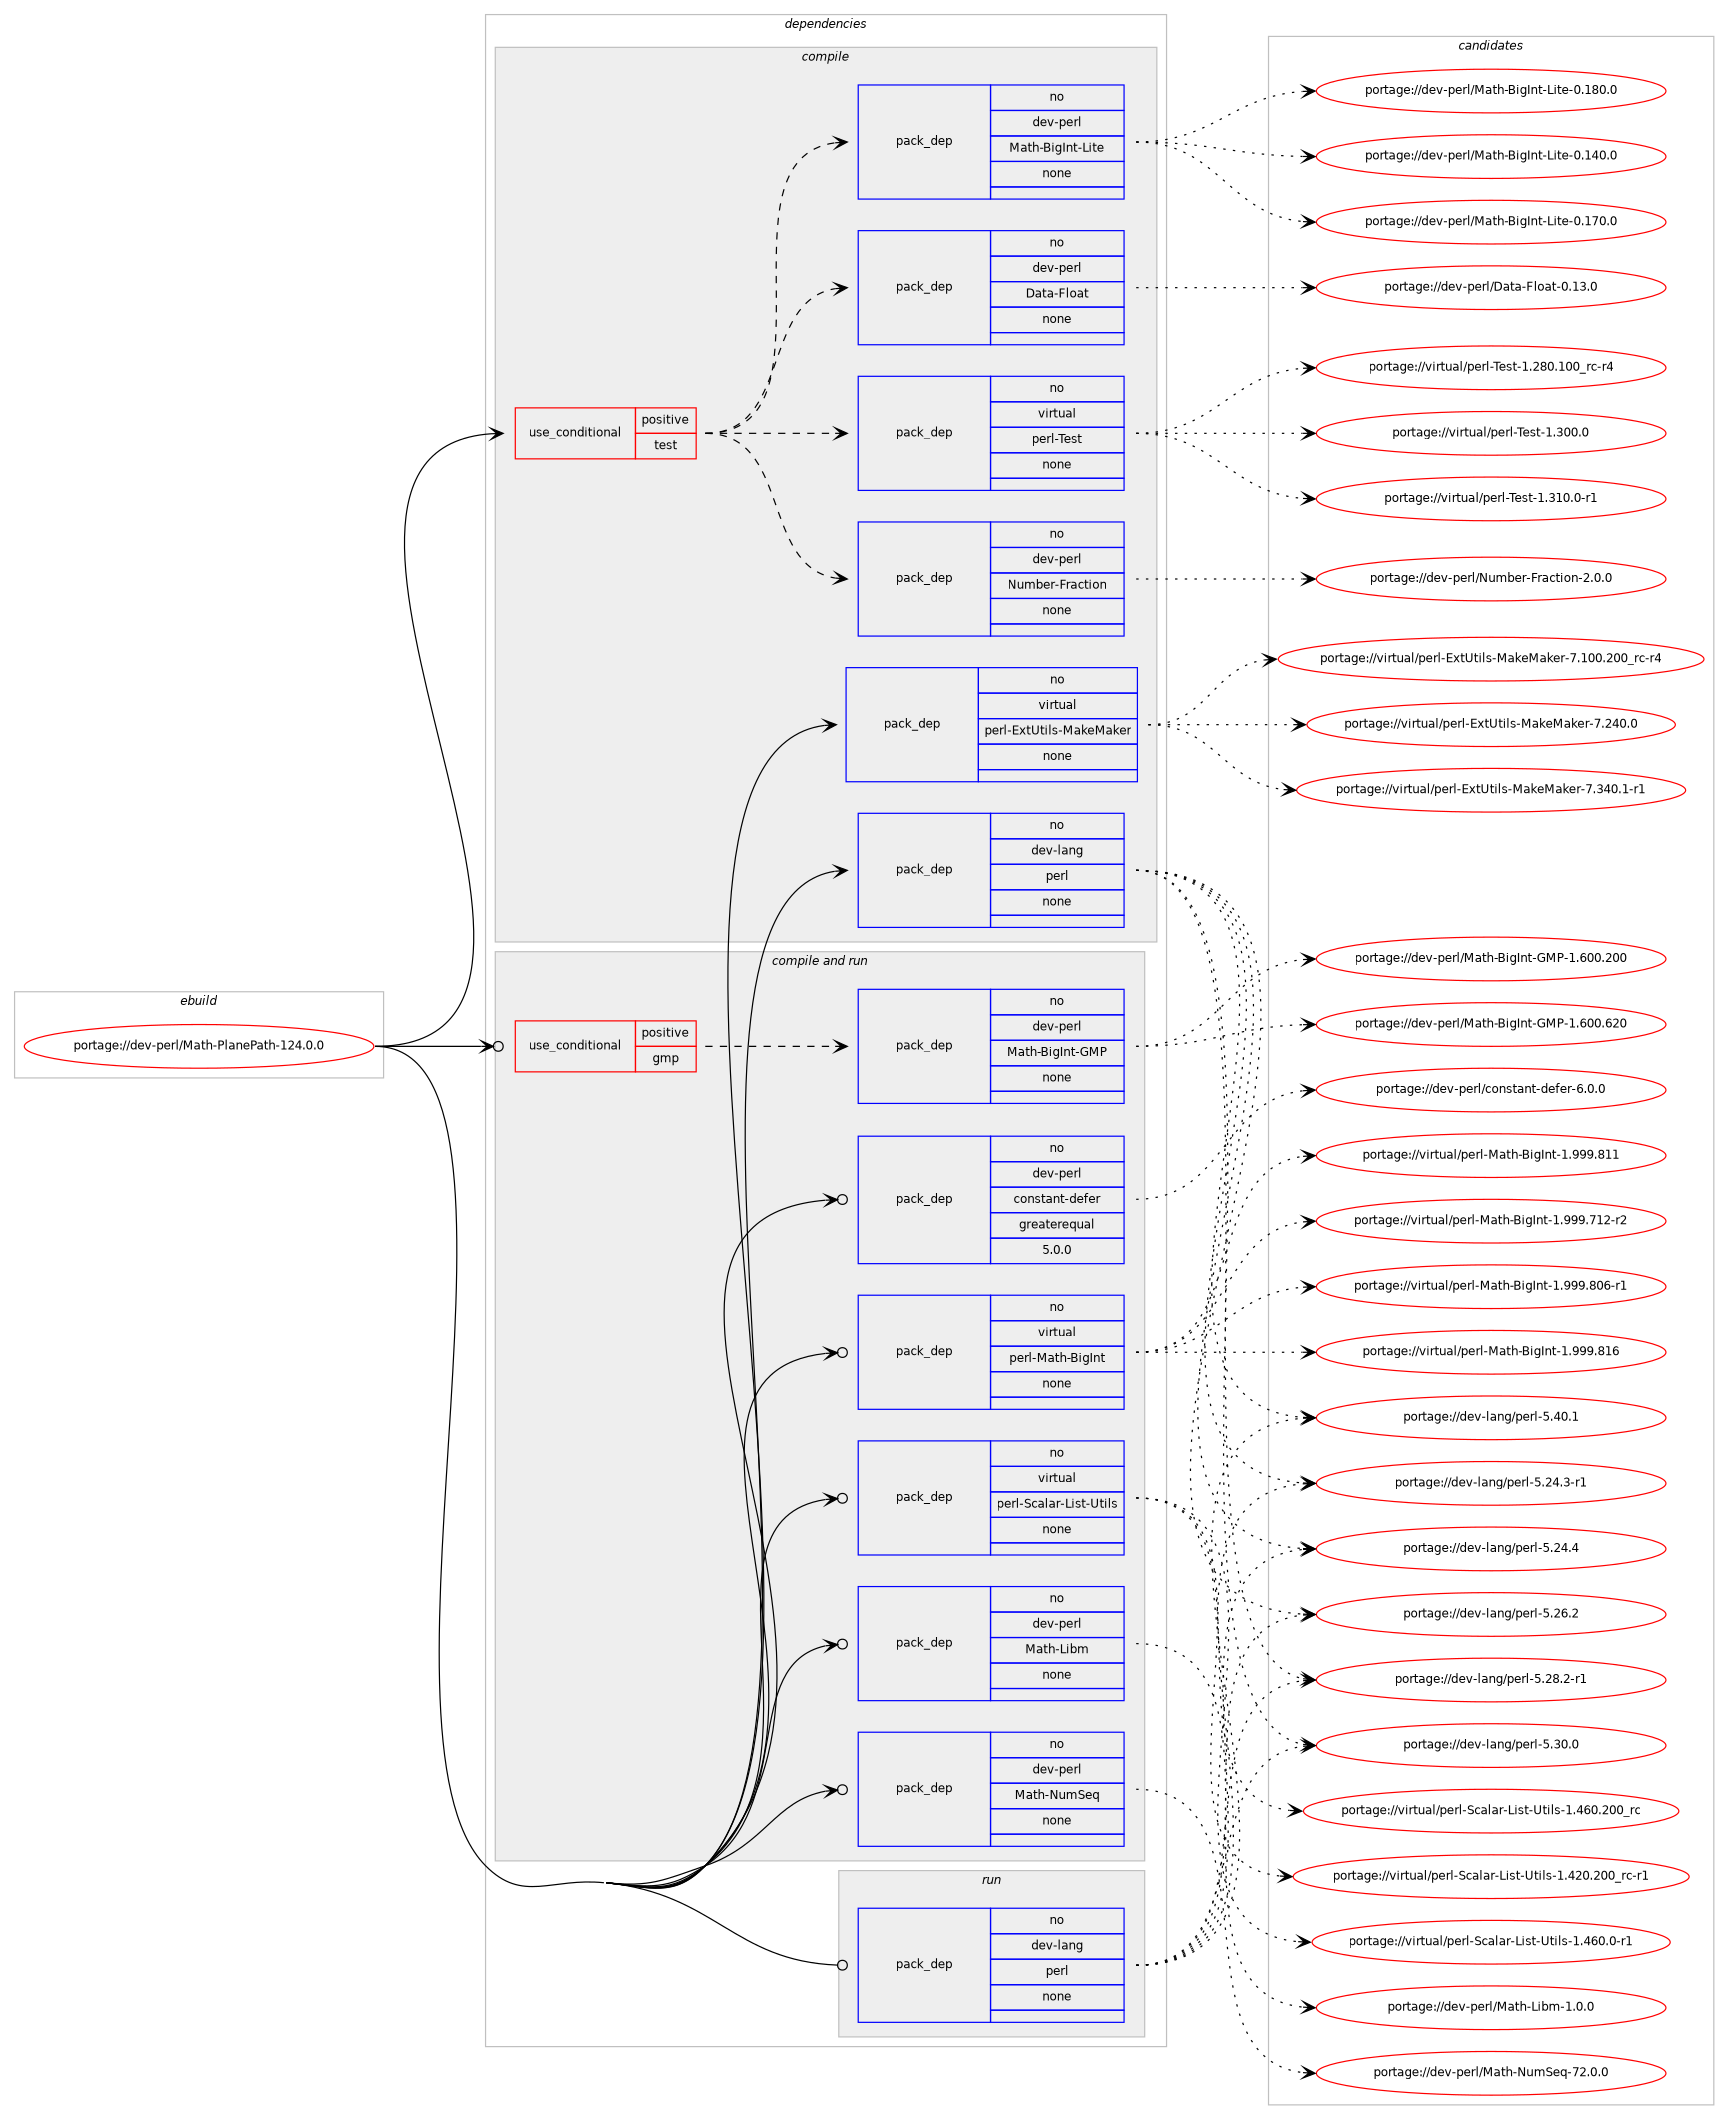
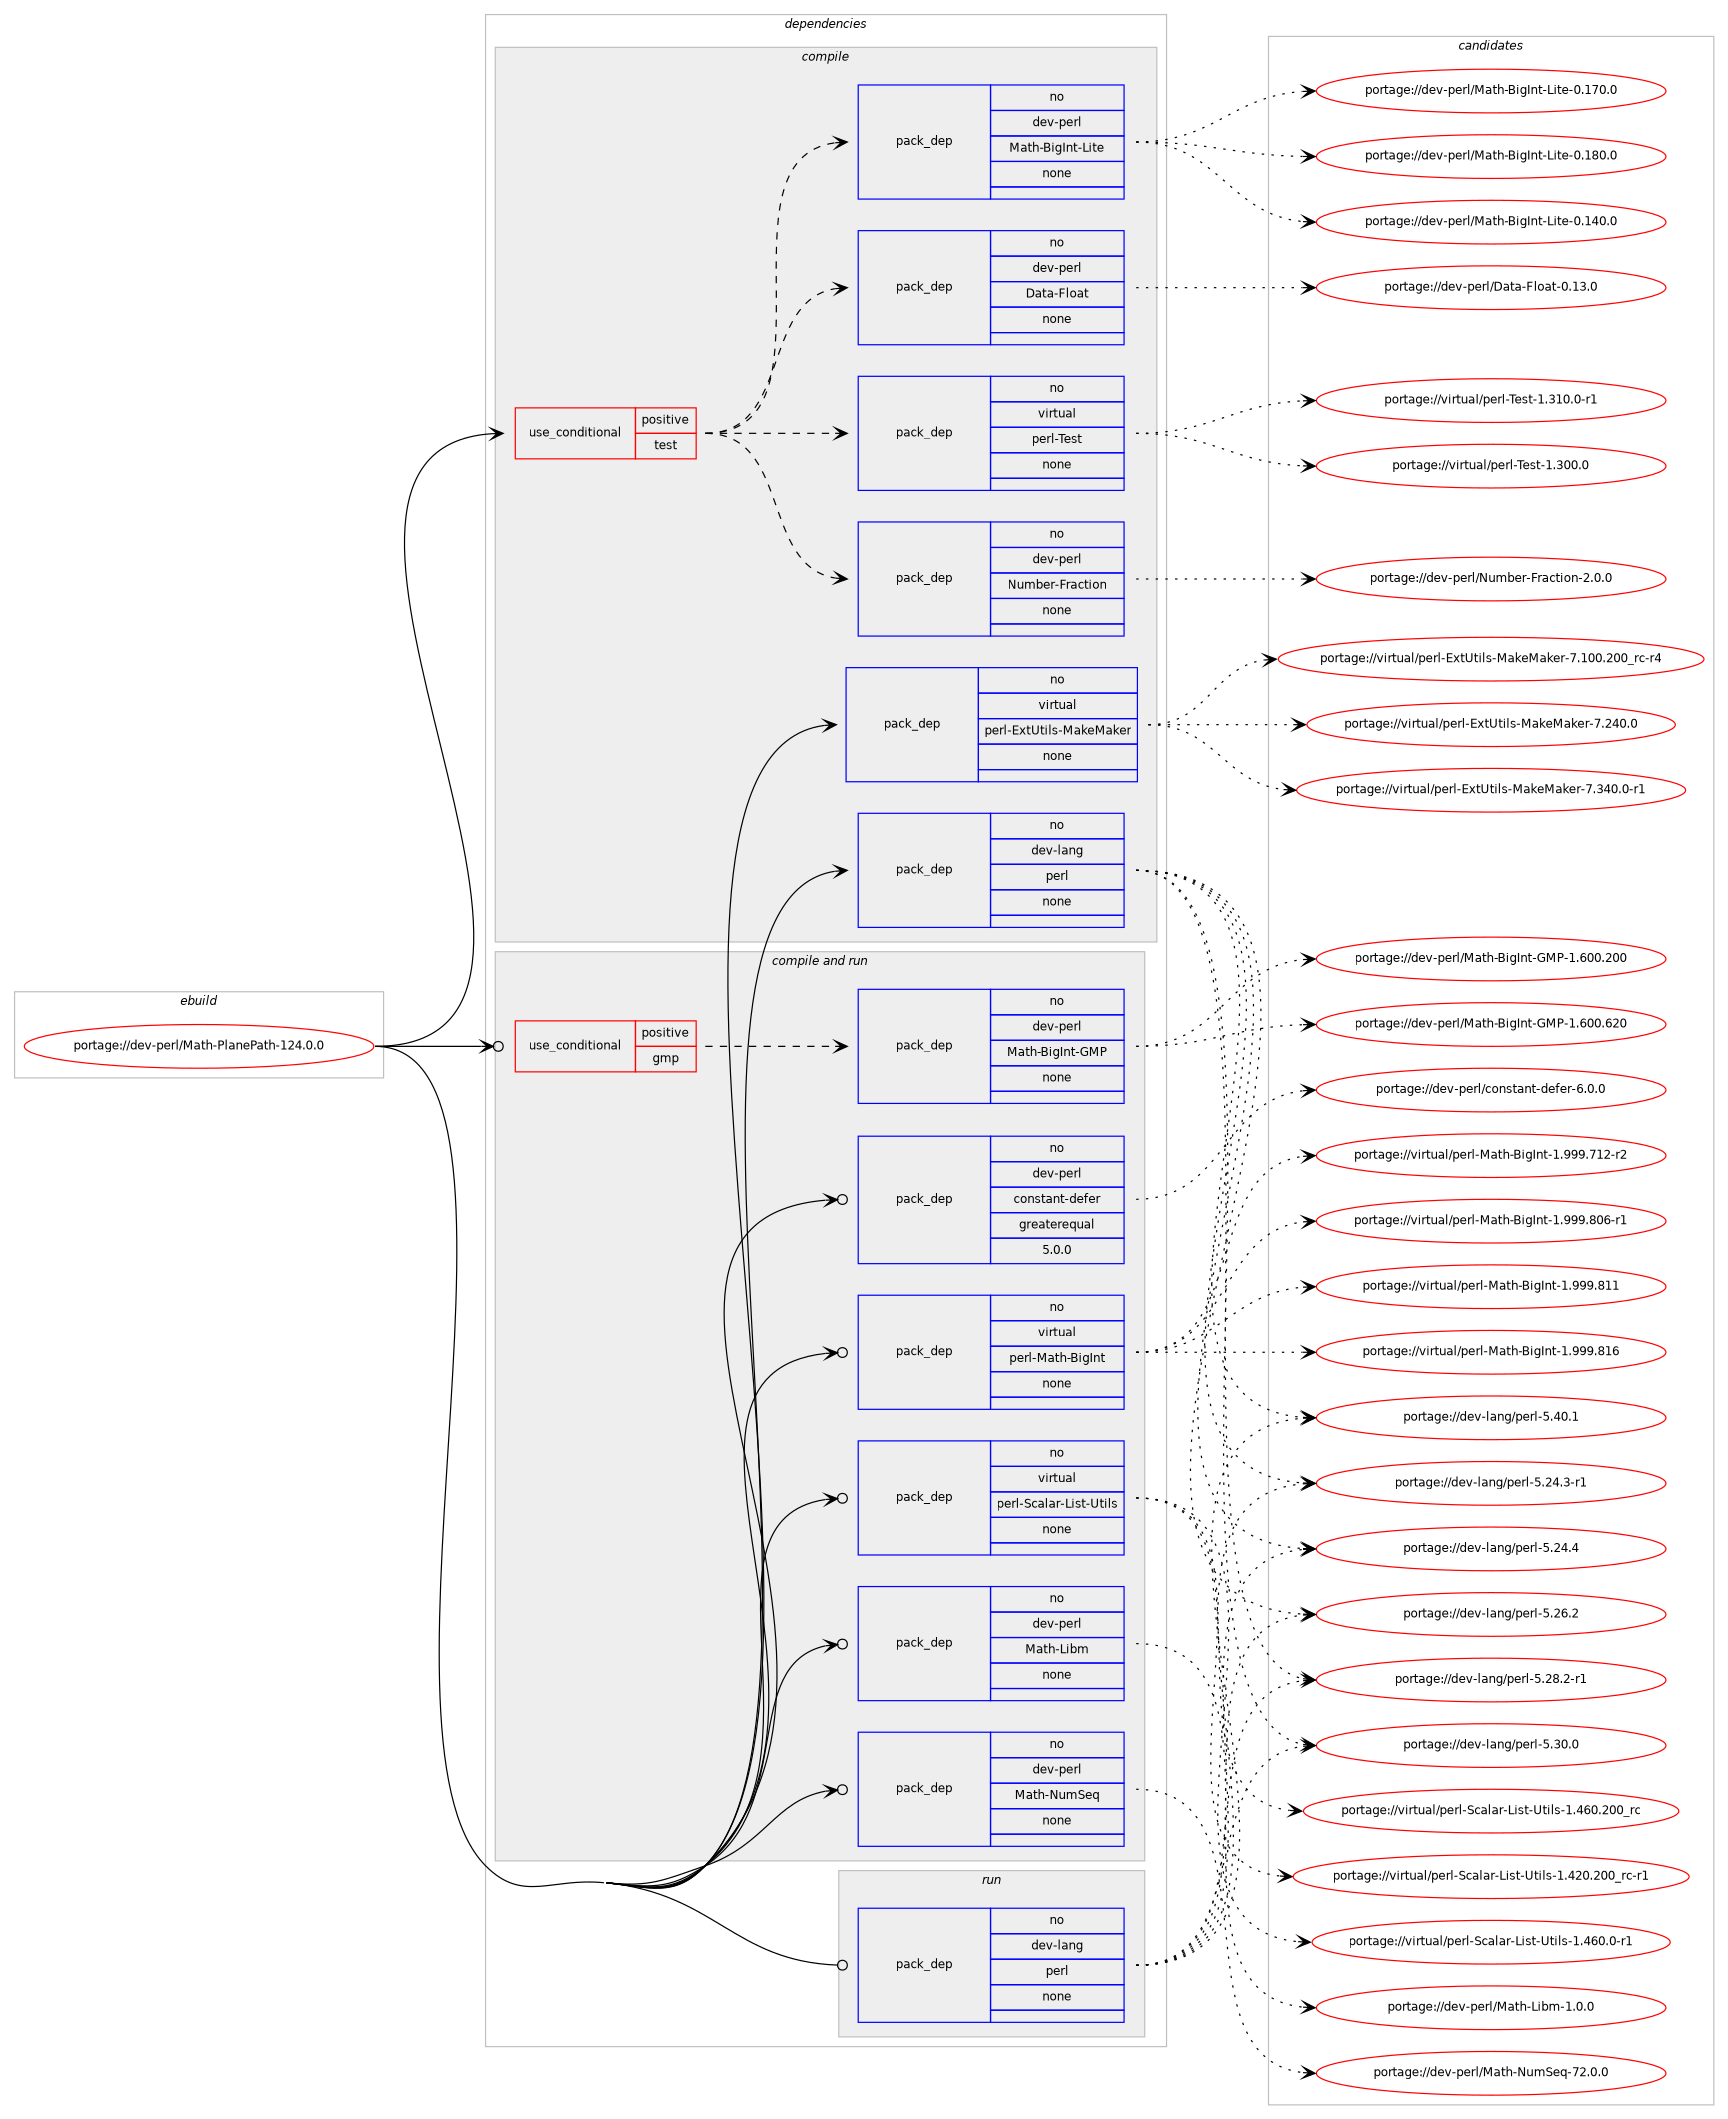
(1491, 368) -> none
(1491, 790) -> (1491, 790)
